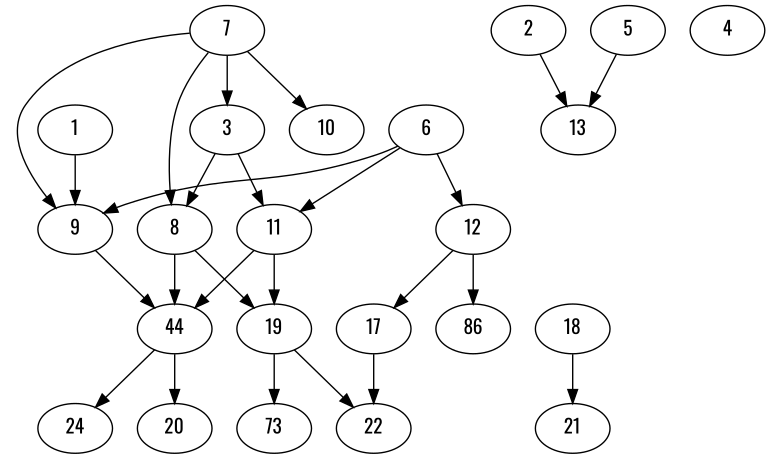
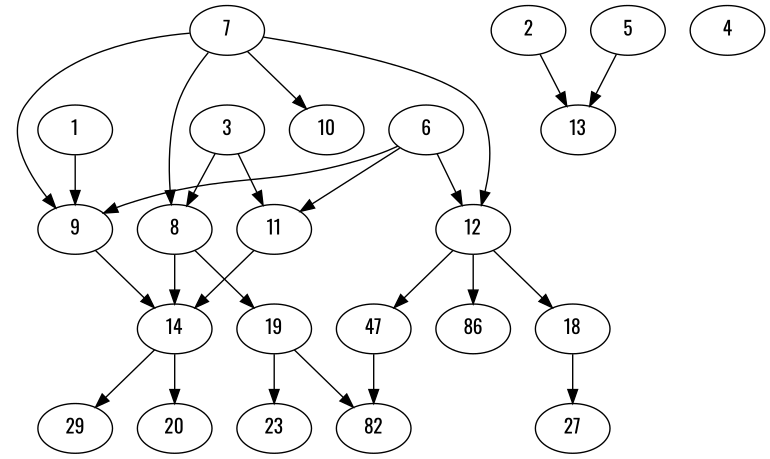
(227, 73) -> (417, 72)
(274, 272) -> none
none -> (518, 274)
(175, 329) -> (175, 329)
(374, 329) -> (374, 329)
(75, 428) -> (75, 428)
(274, 428) -> (274, 428)
(374, 428) -> (374, 428)
(573, 428) -> (573, 428)
